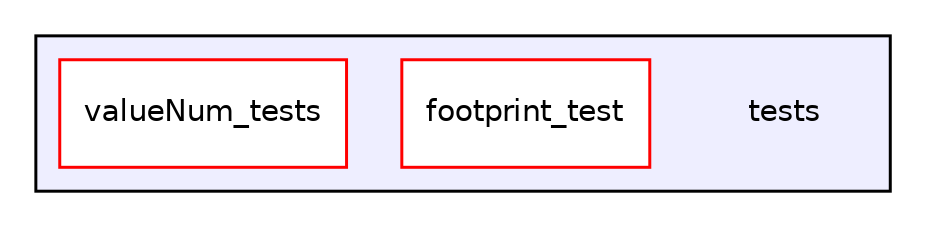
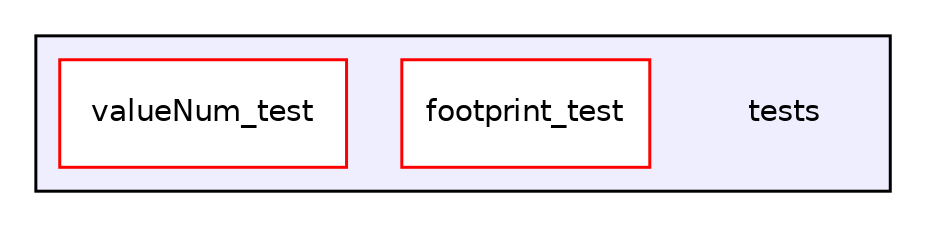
(203, 114) -> (203, 114)
